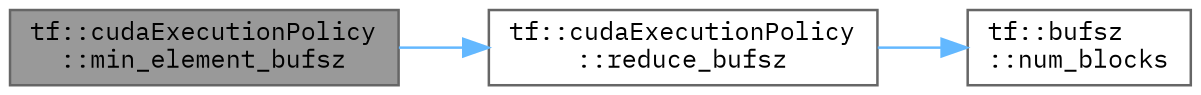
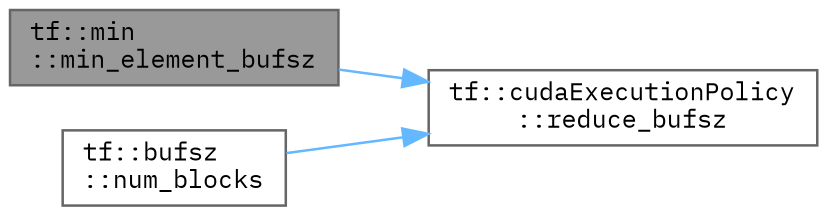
(204, 48) -> (174, 48)
(910, 48) -> (345, 145)
